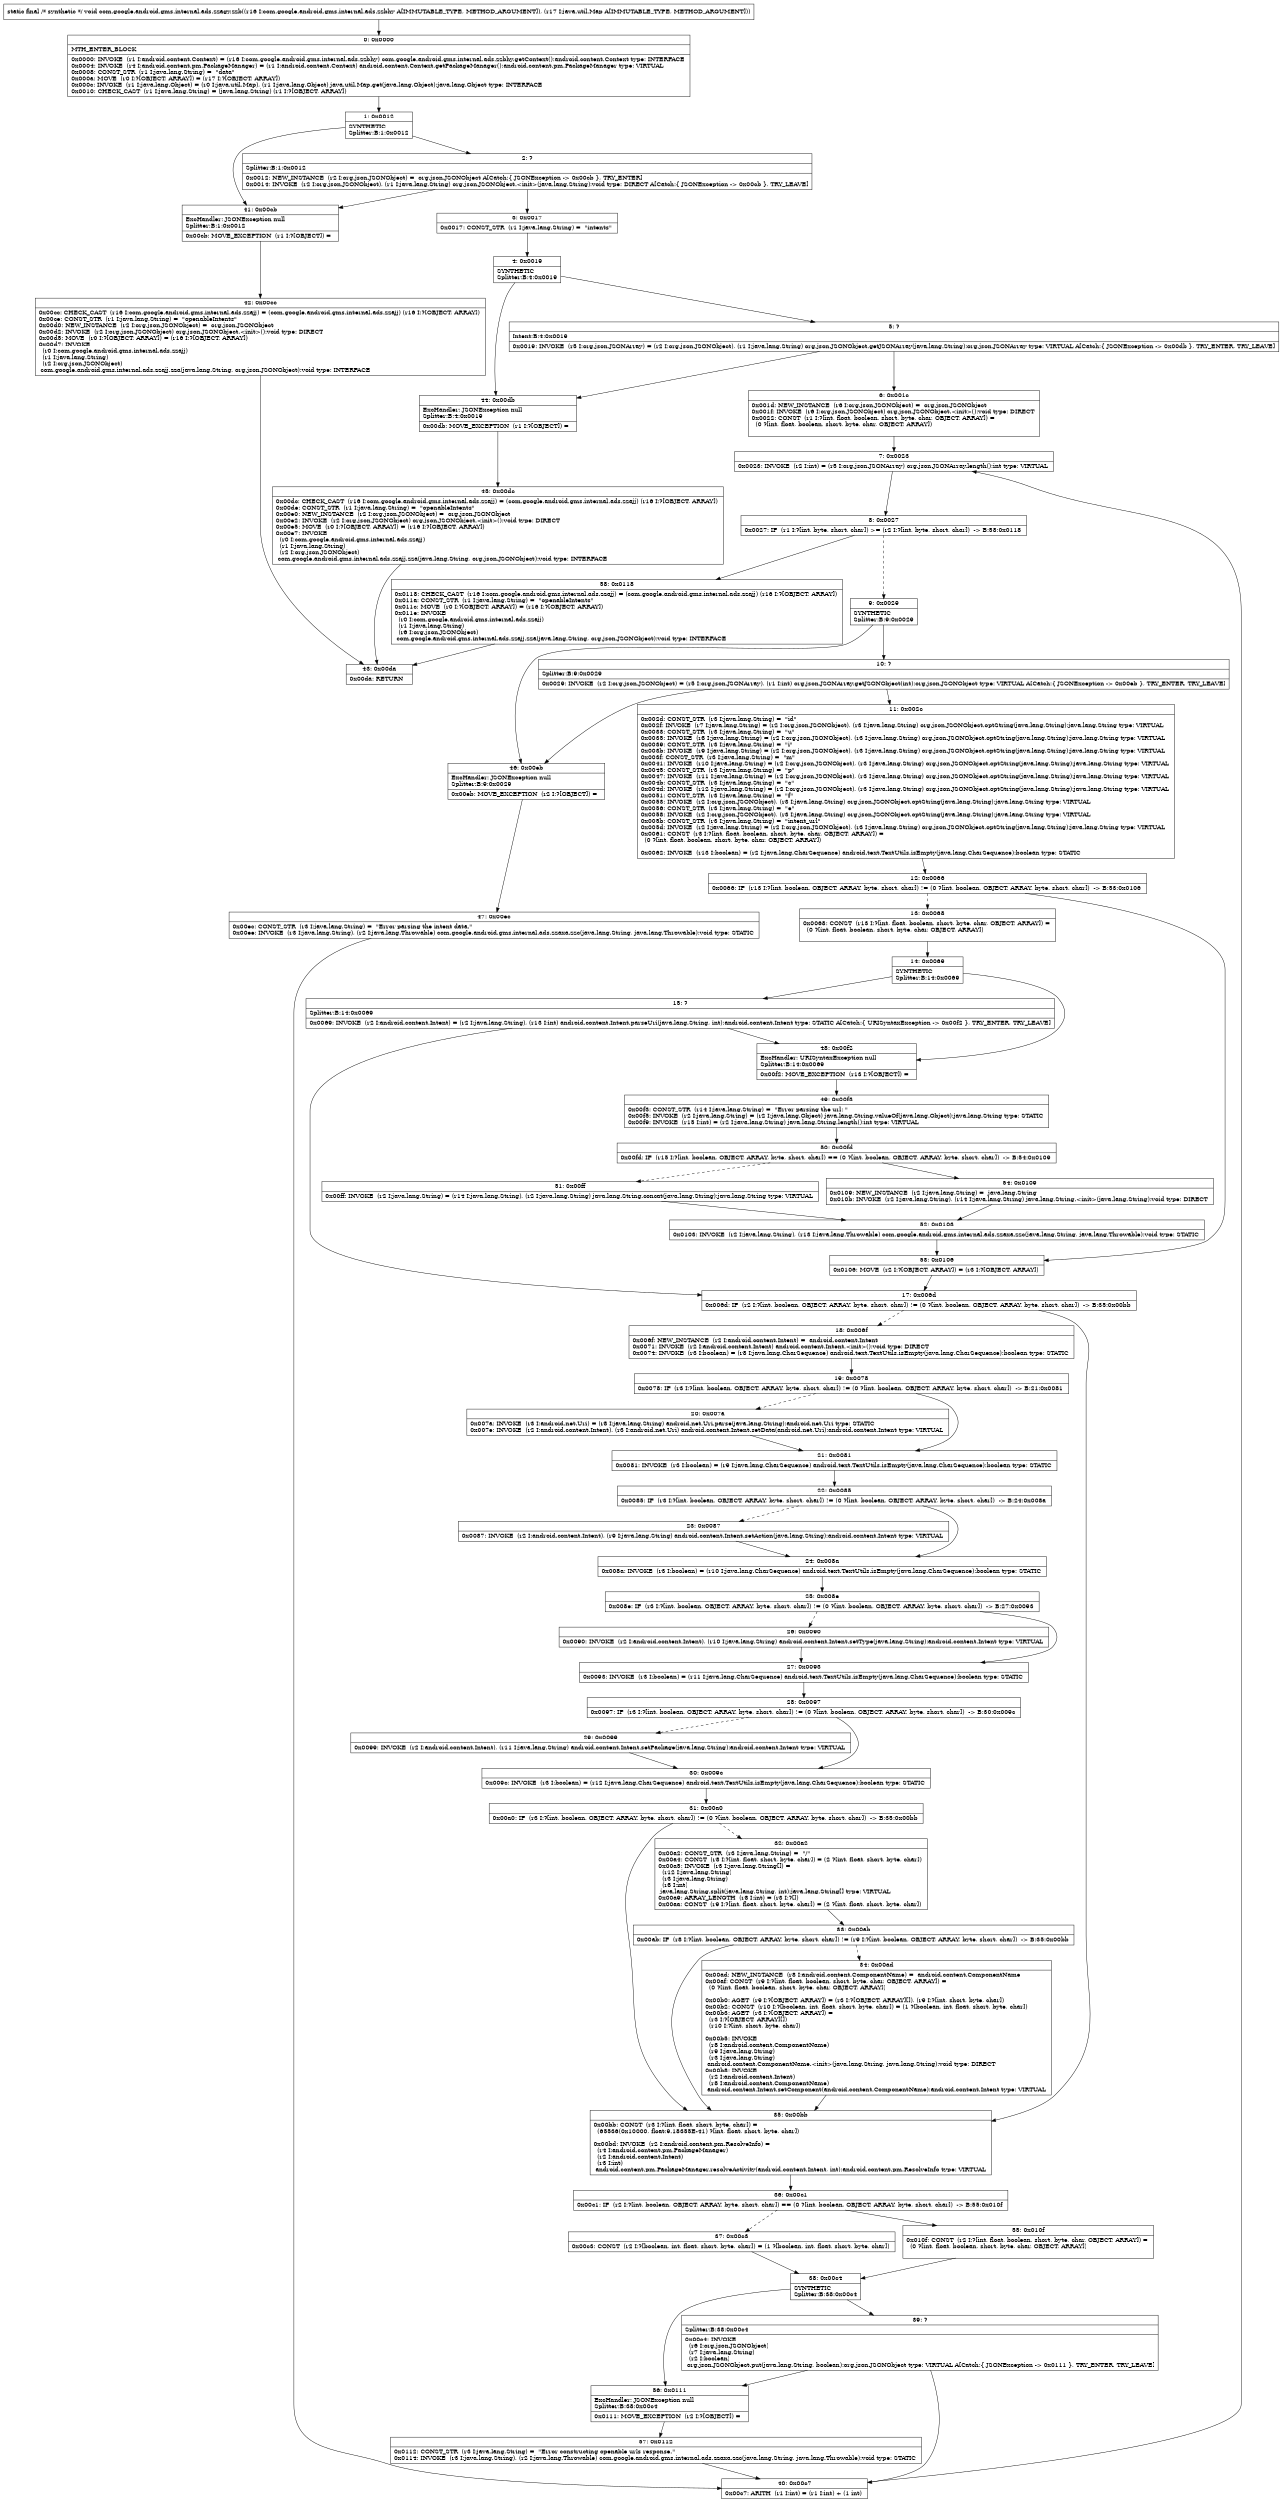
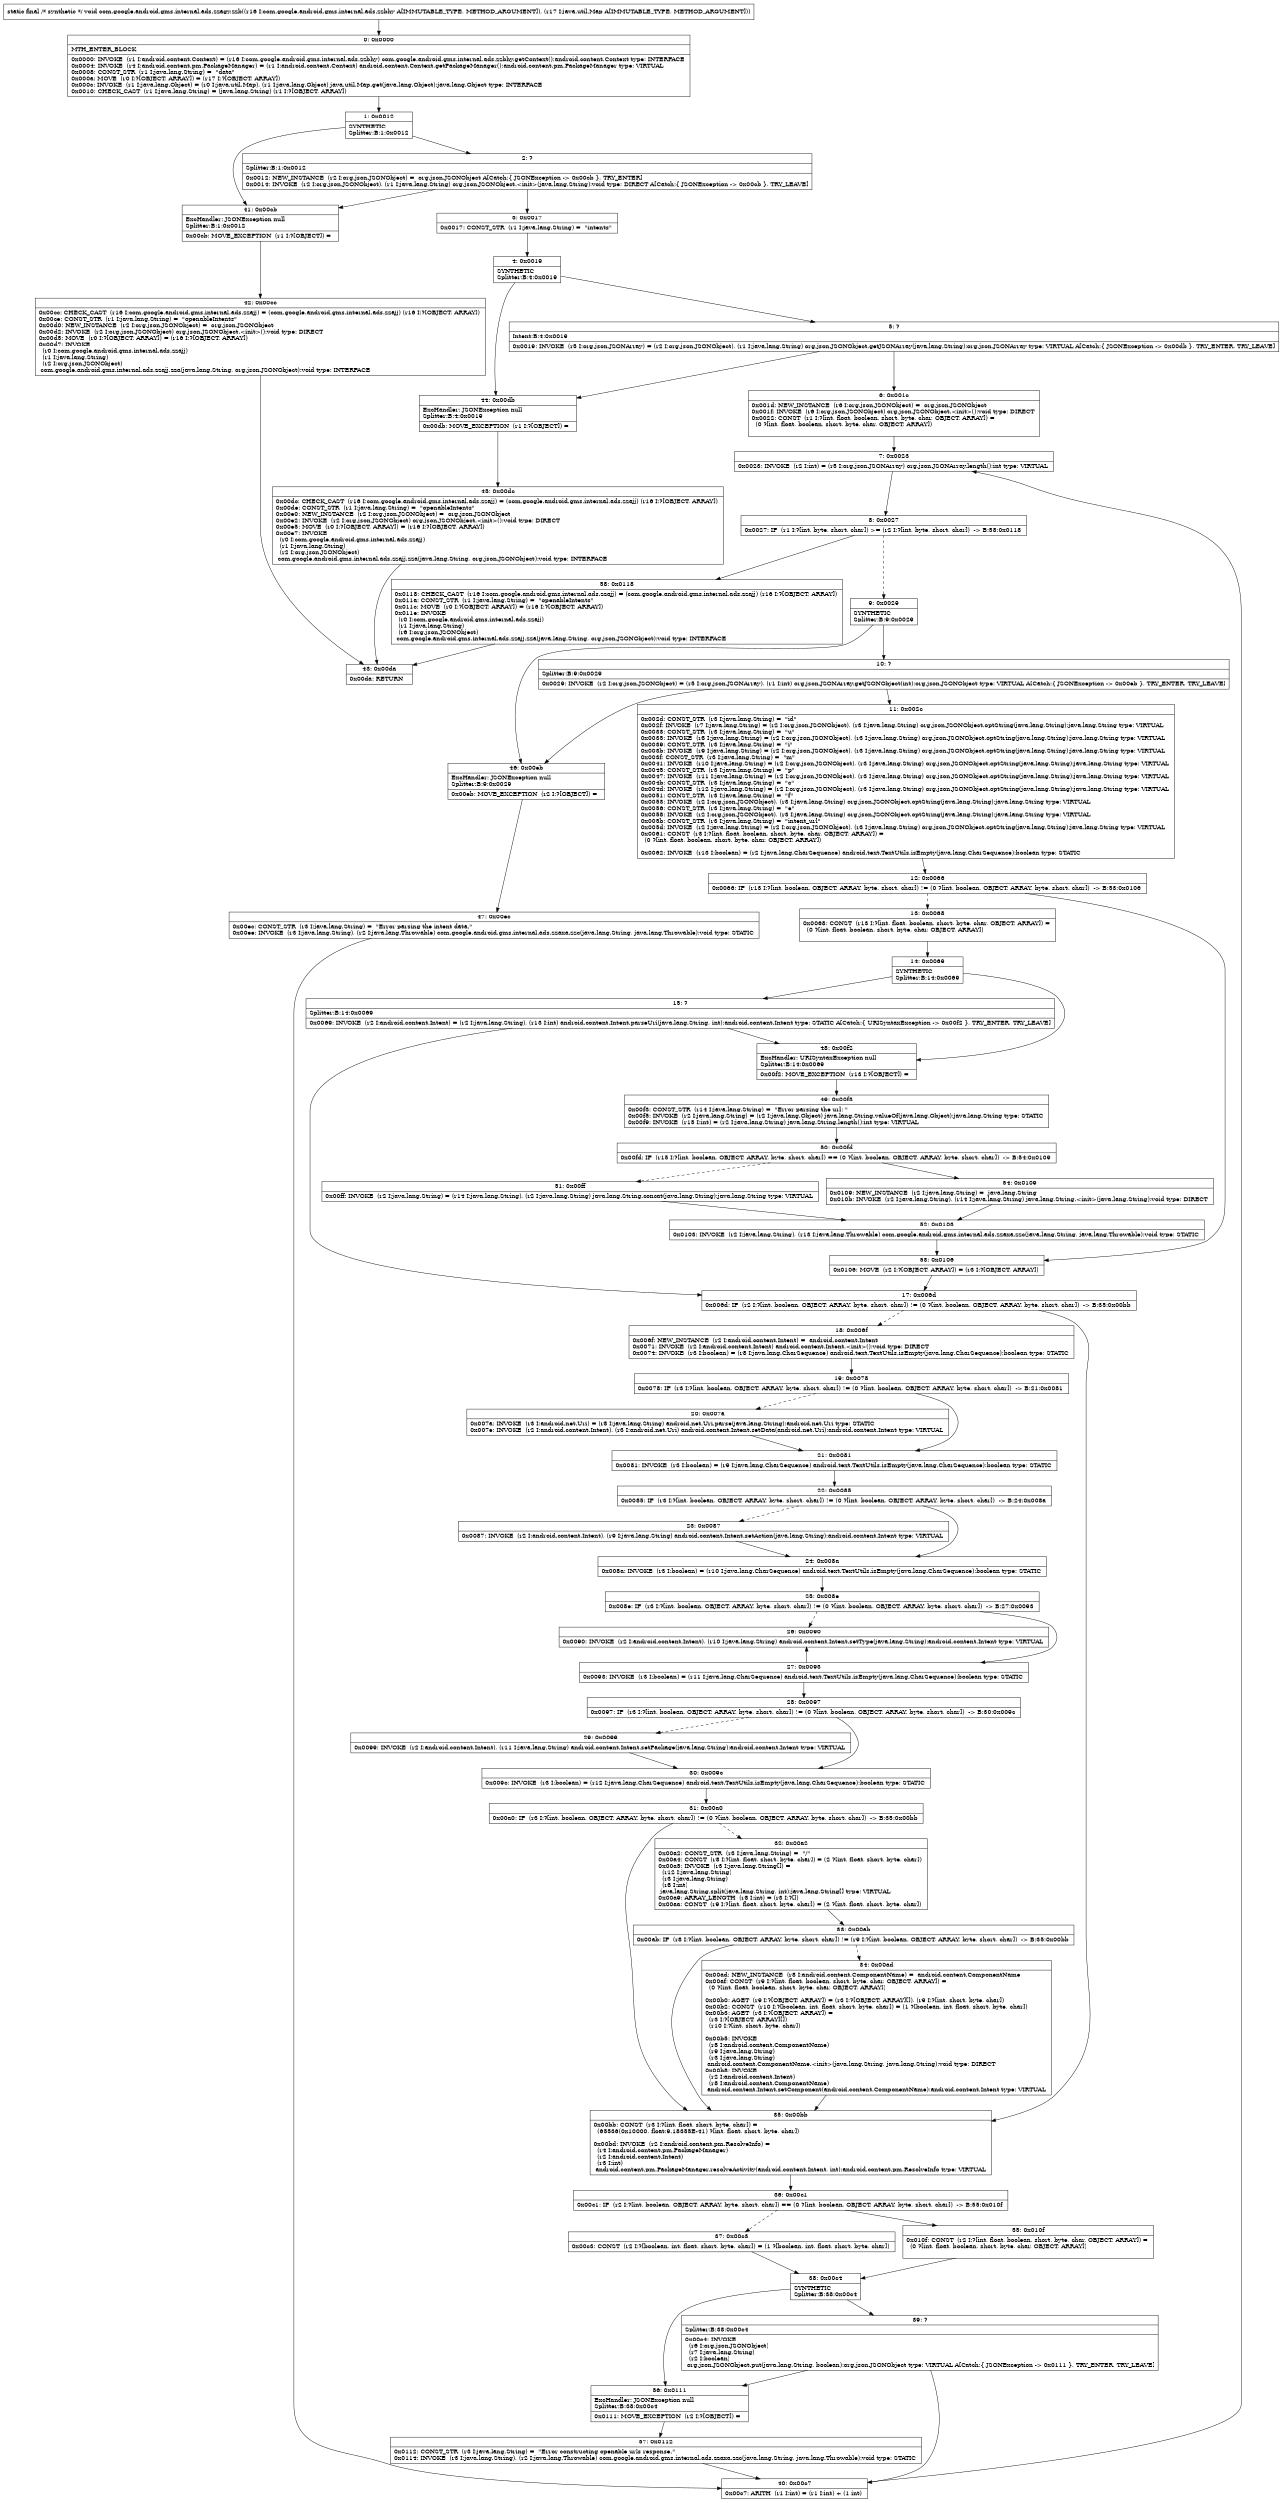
(801, 1653) -> (807, 1657)
